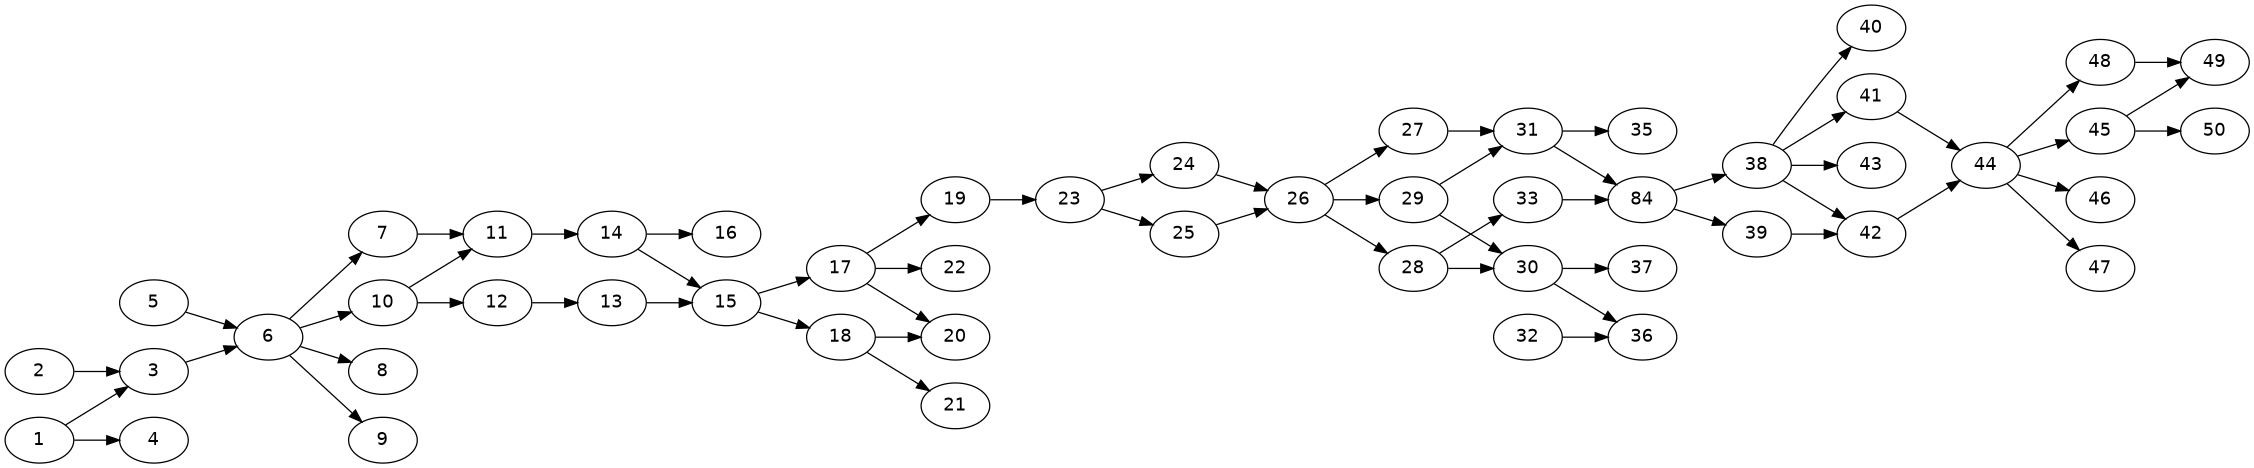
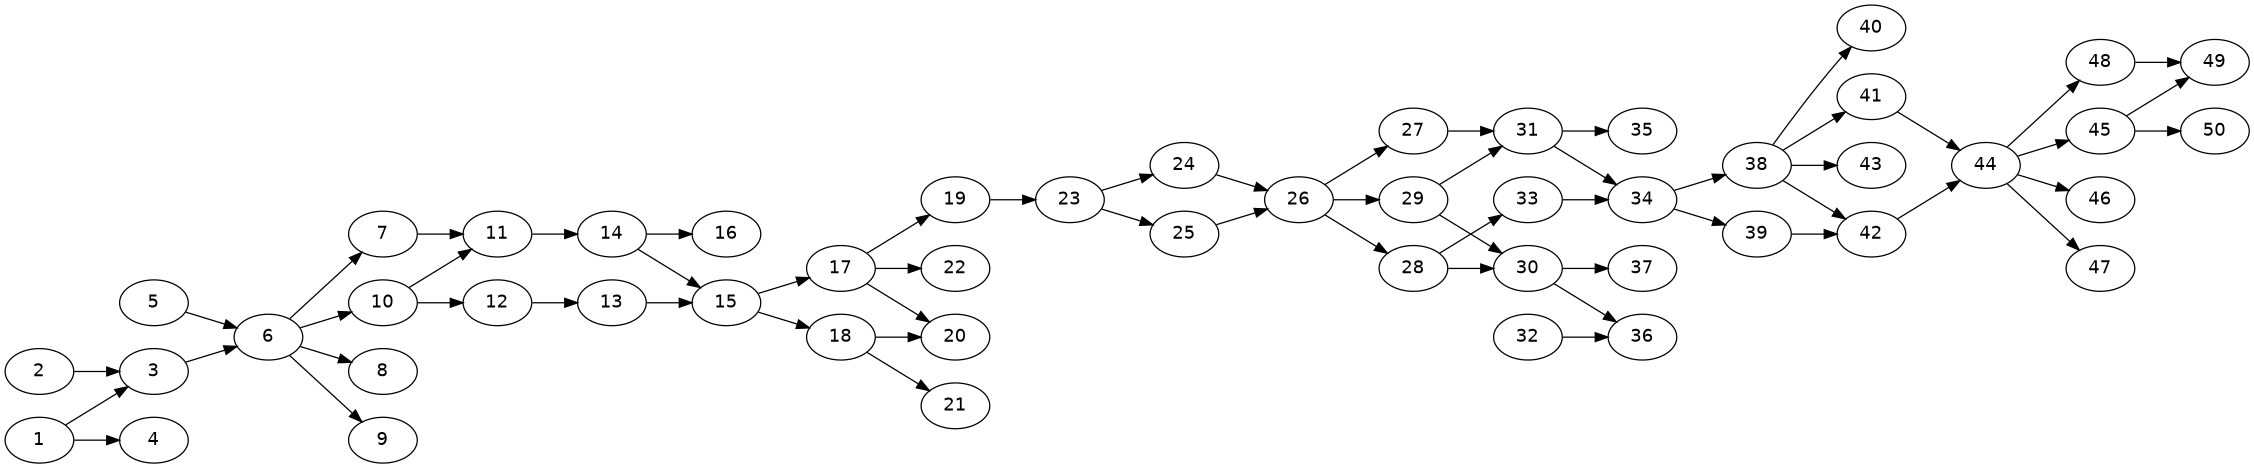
(1642, 200) -> (1642, 200)
